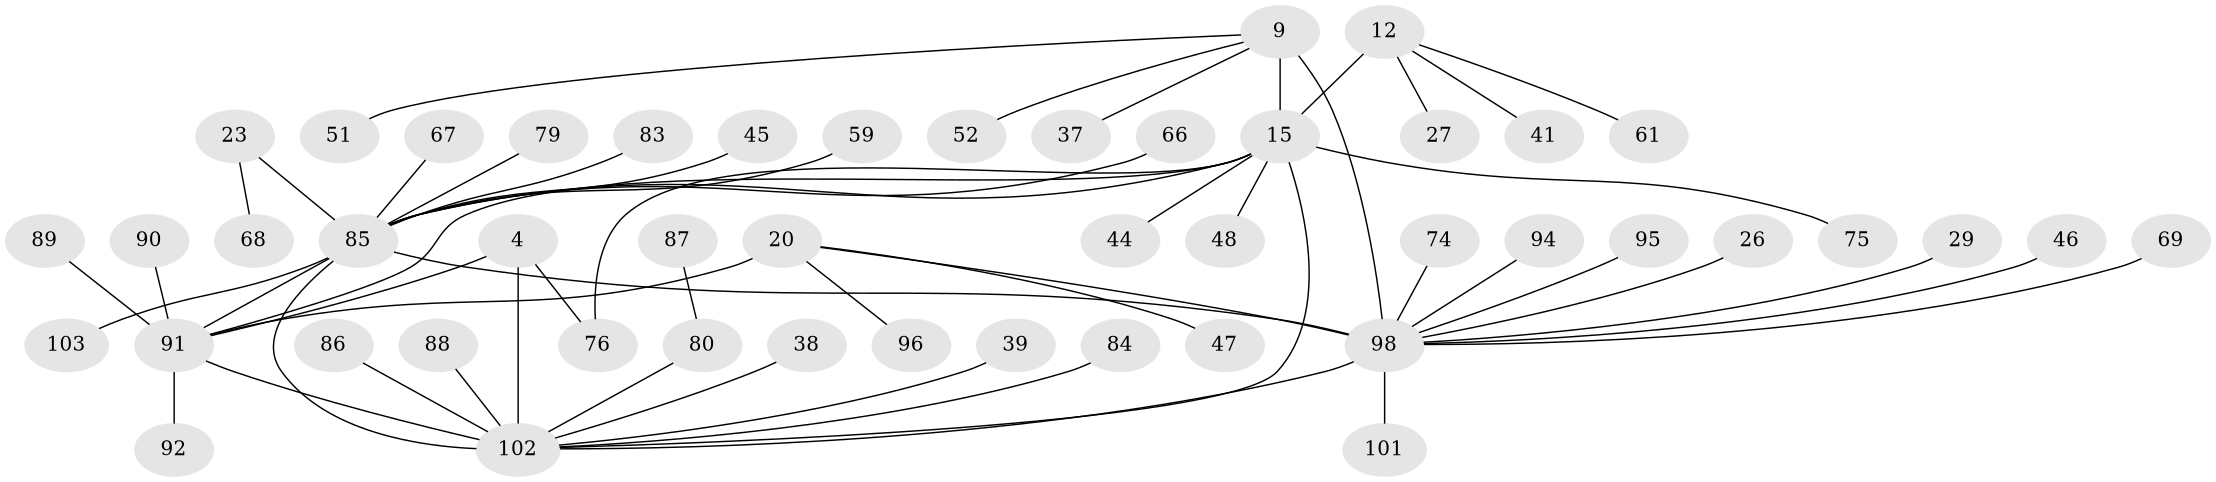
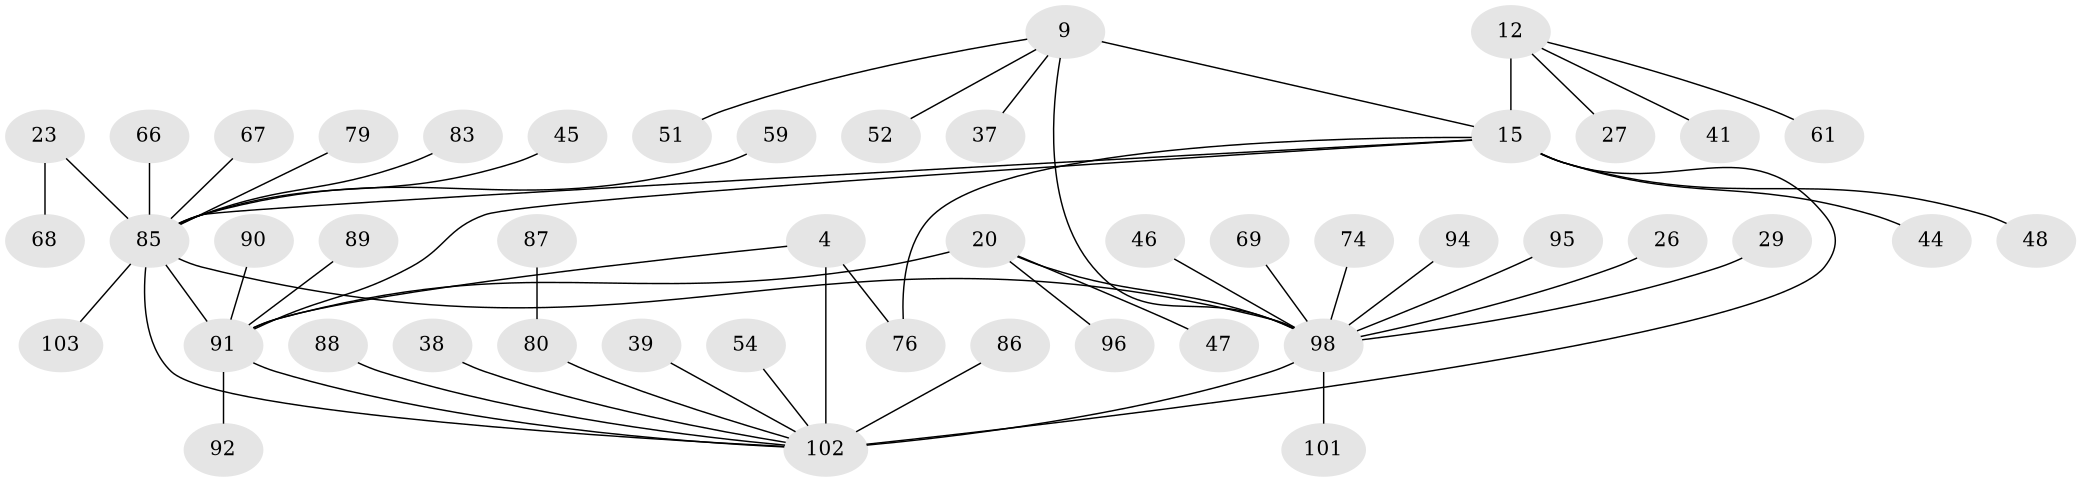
(1858, 241) -> none
(1120, 345) -> (746, 345)
